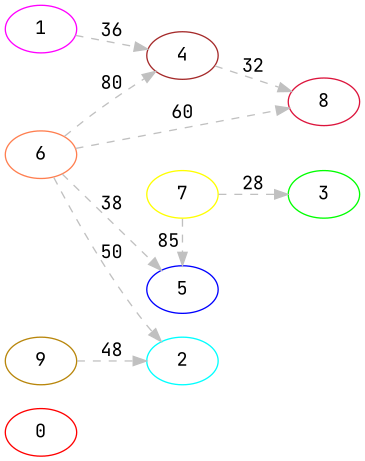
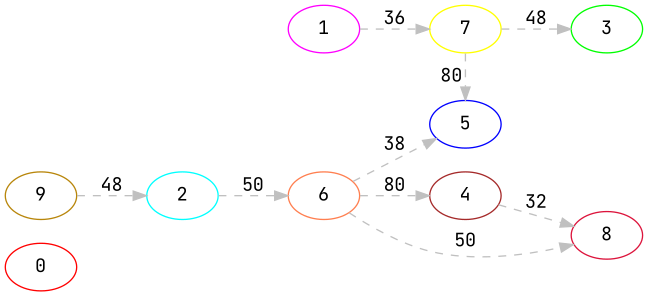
(105, 41) -> (388, 29)
(182, 113) -> (465, 241)
(253, 184) -> (536, 19)
(169, 242) -> (452, 77)
(99, 257) -> (246, 196)
